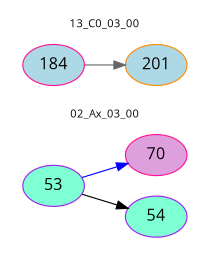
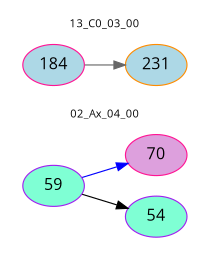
(156, 65) -> (156, 65)
(105, 115) -> (105, 115)
(54, 186) -> (54, 186)
